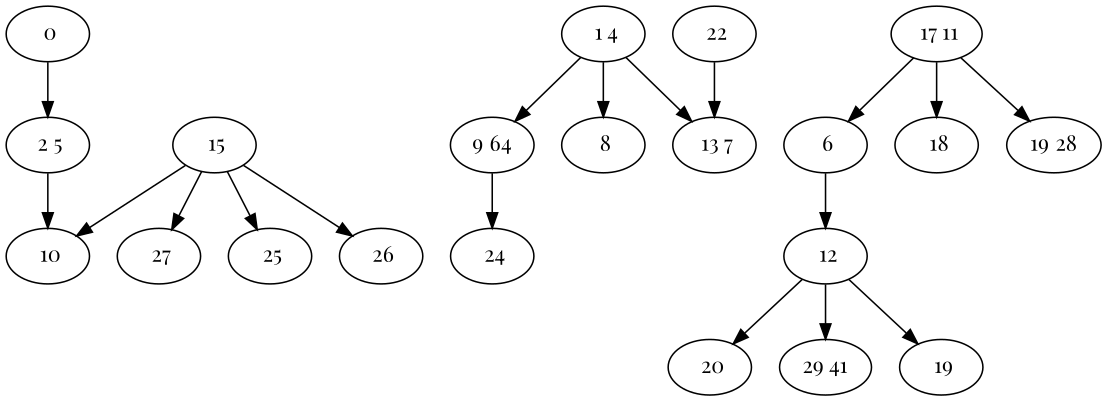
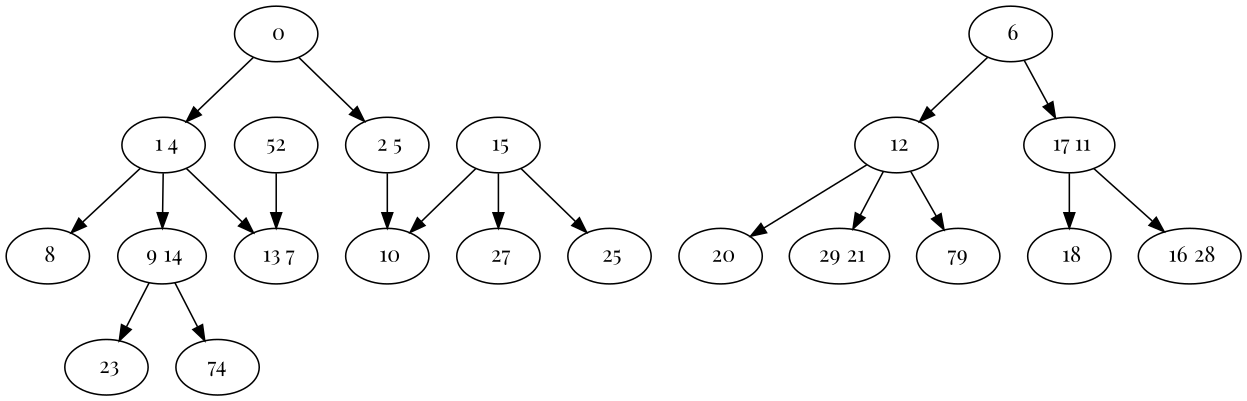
(714, 34) -> (276, 145)
none -> (225, 84)
(887, 84) -> (1036, 82)
(492, 145) -> (162, 256)
(1054, 145) -> (1190, 256)
(381, 256) -> none
(492, 256) -> (218, 367)
none -> (106, 367)
(826, 367) -> (839, 256)
(941, 367) -> (958, 256)
